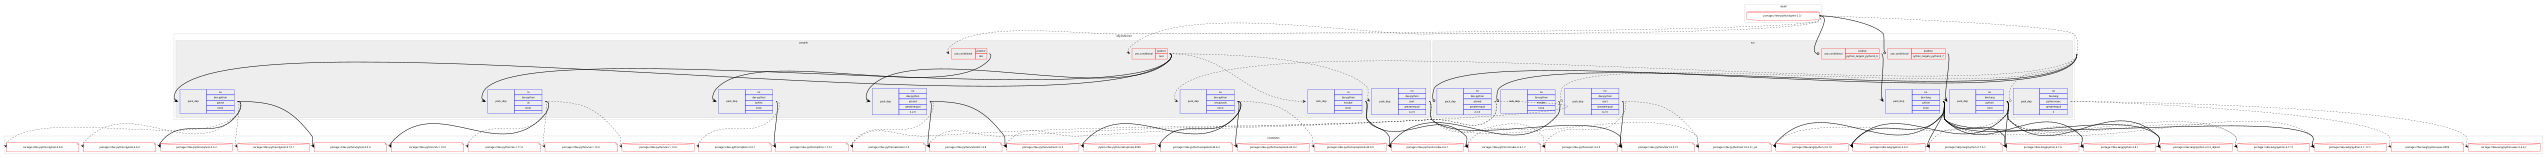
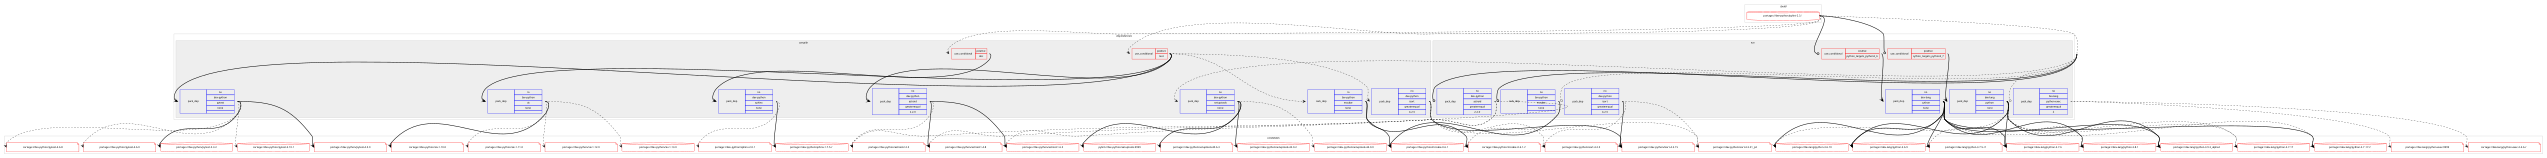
(812, 147) -> (812, 147)
(1966, 147) -> (1966, 147)
(2504, 147) -> (2504, 147)
